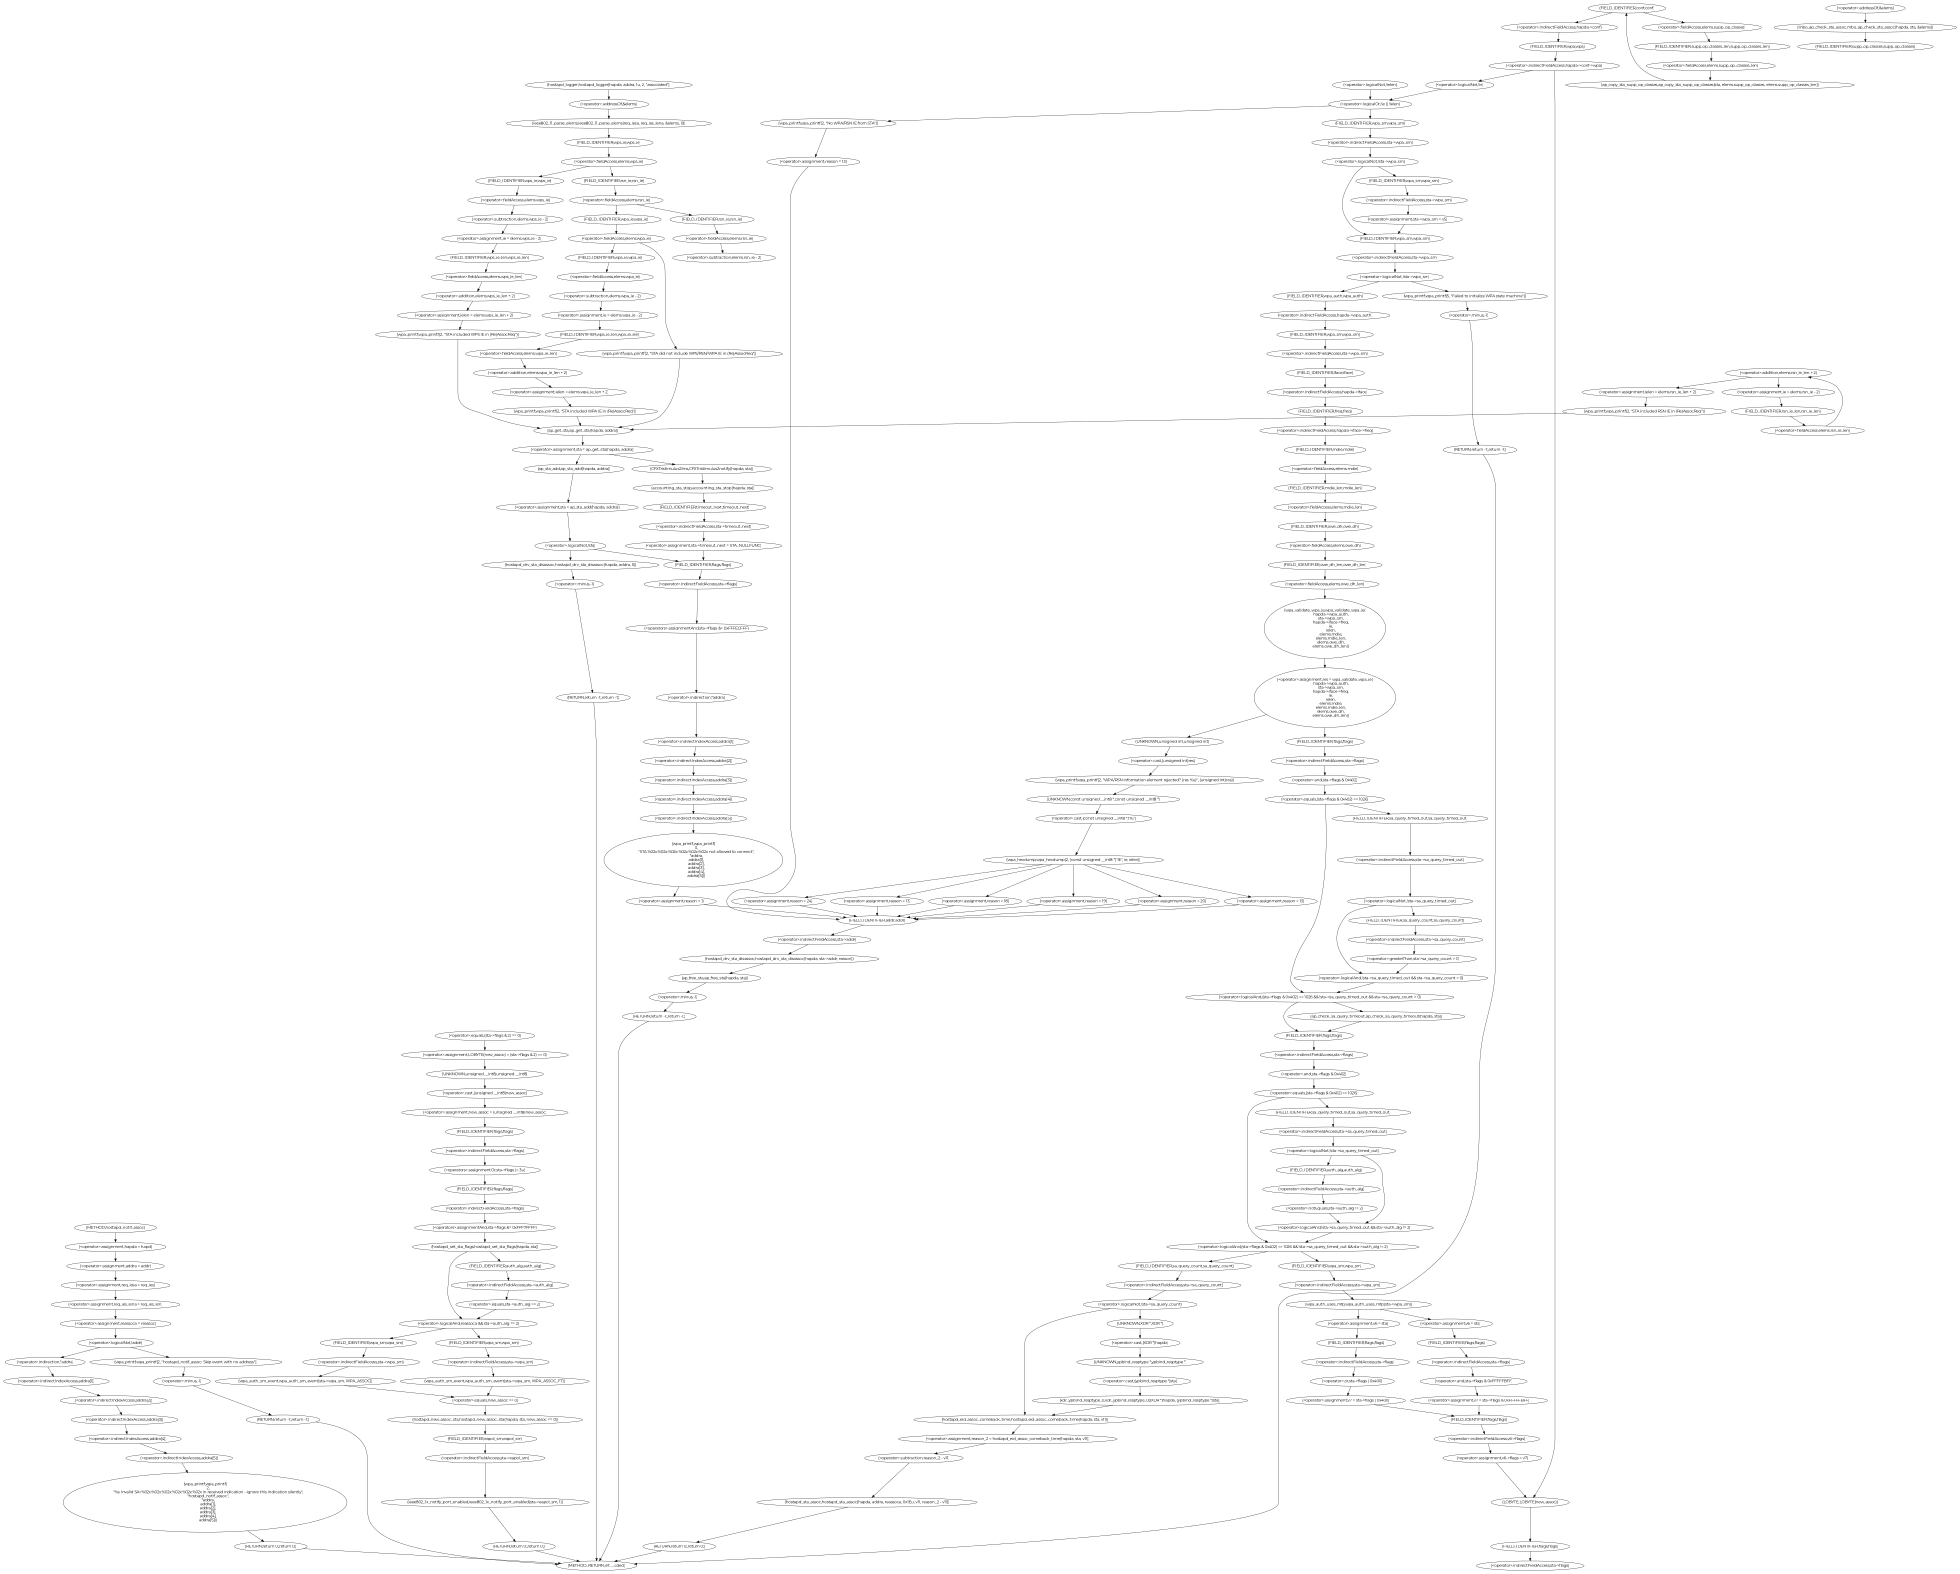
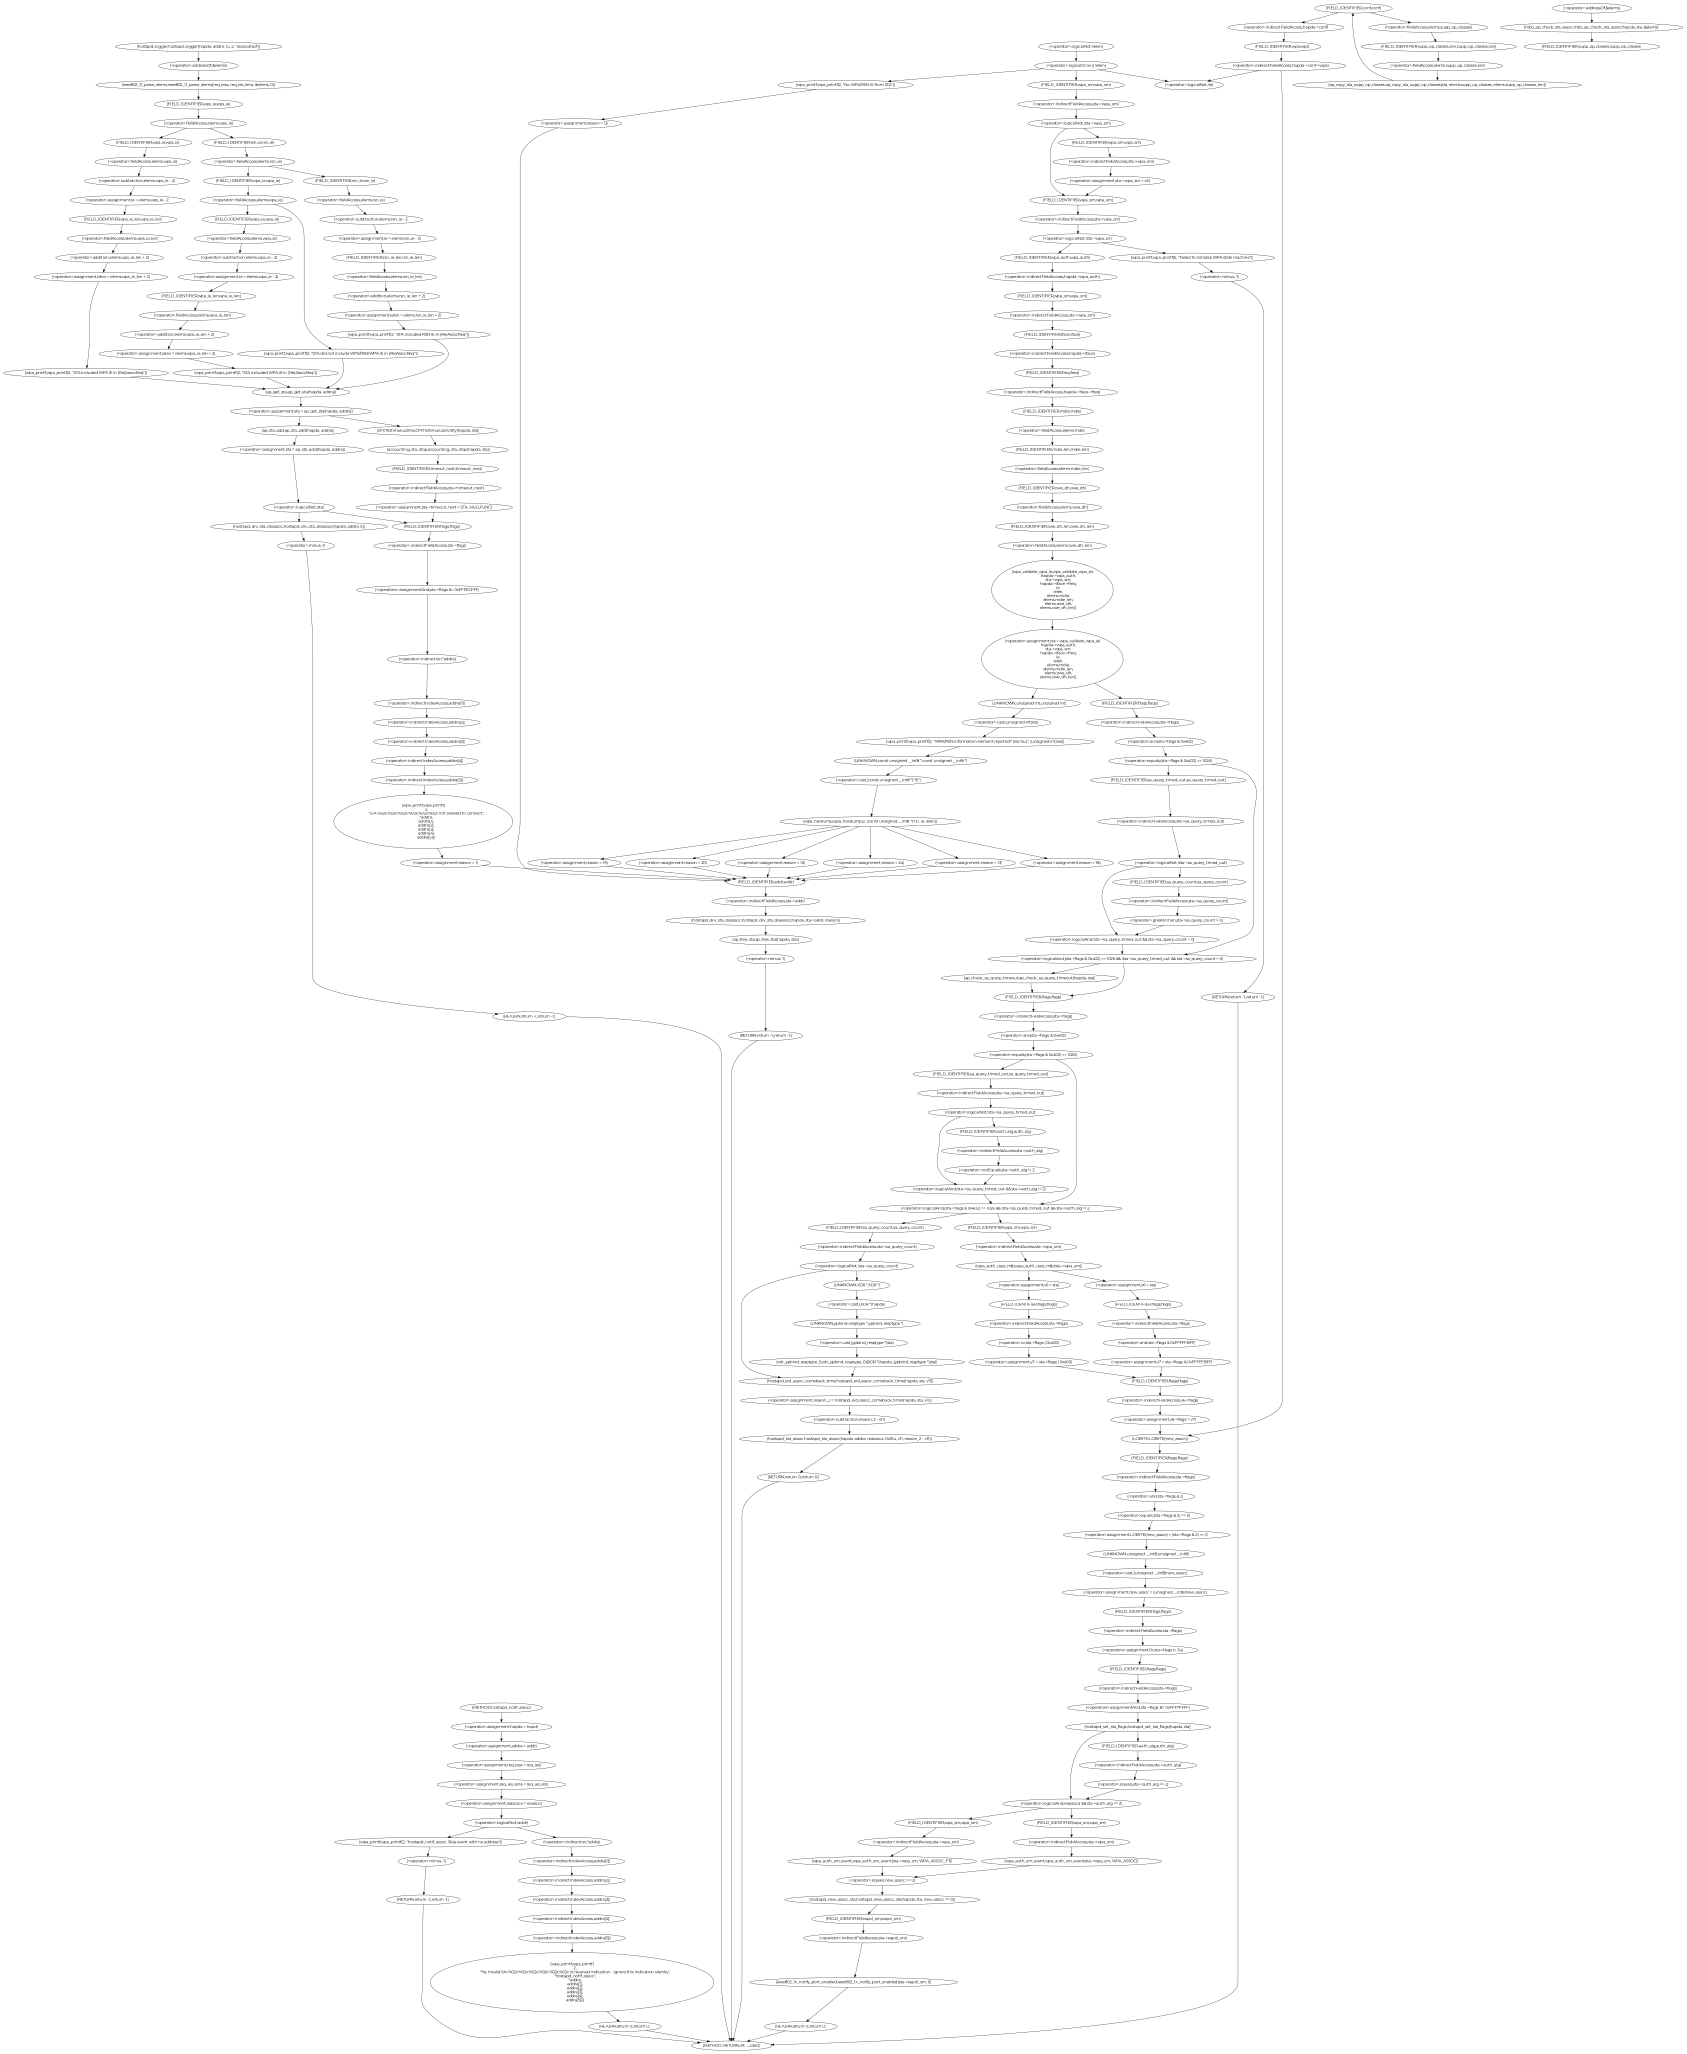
(1417, 94) -> (1132, 75)
(1778, 381) -> (375, 228)
none -> (1155, 1497)
